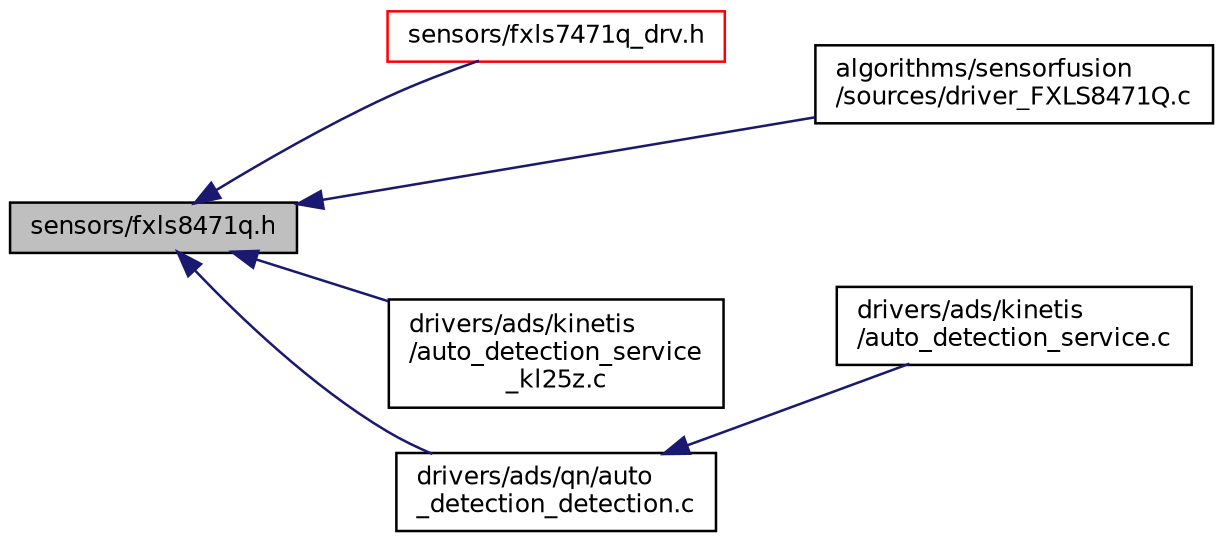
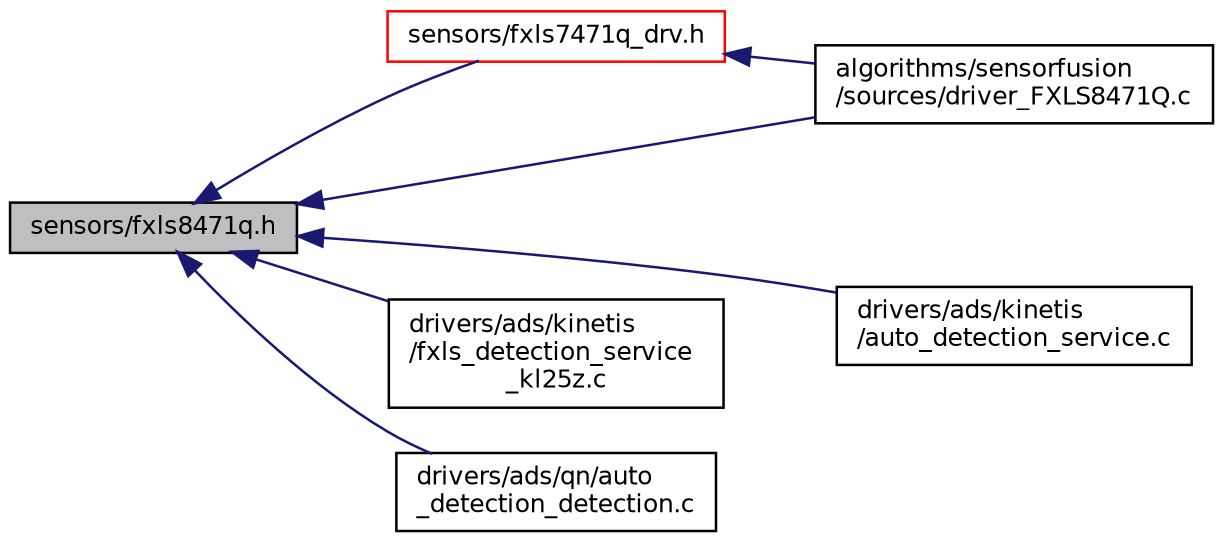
none -> (783, 60)
(556, 354) -> (556, 354)
(799, 405) -> (580, 259)
